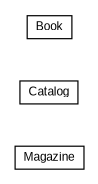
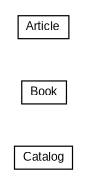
none -> (44, 27)
(49, 157) -> none
